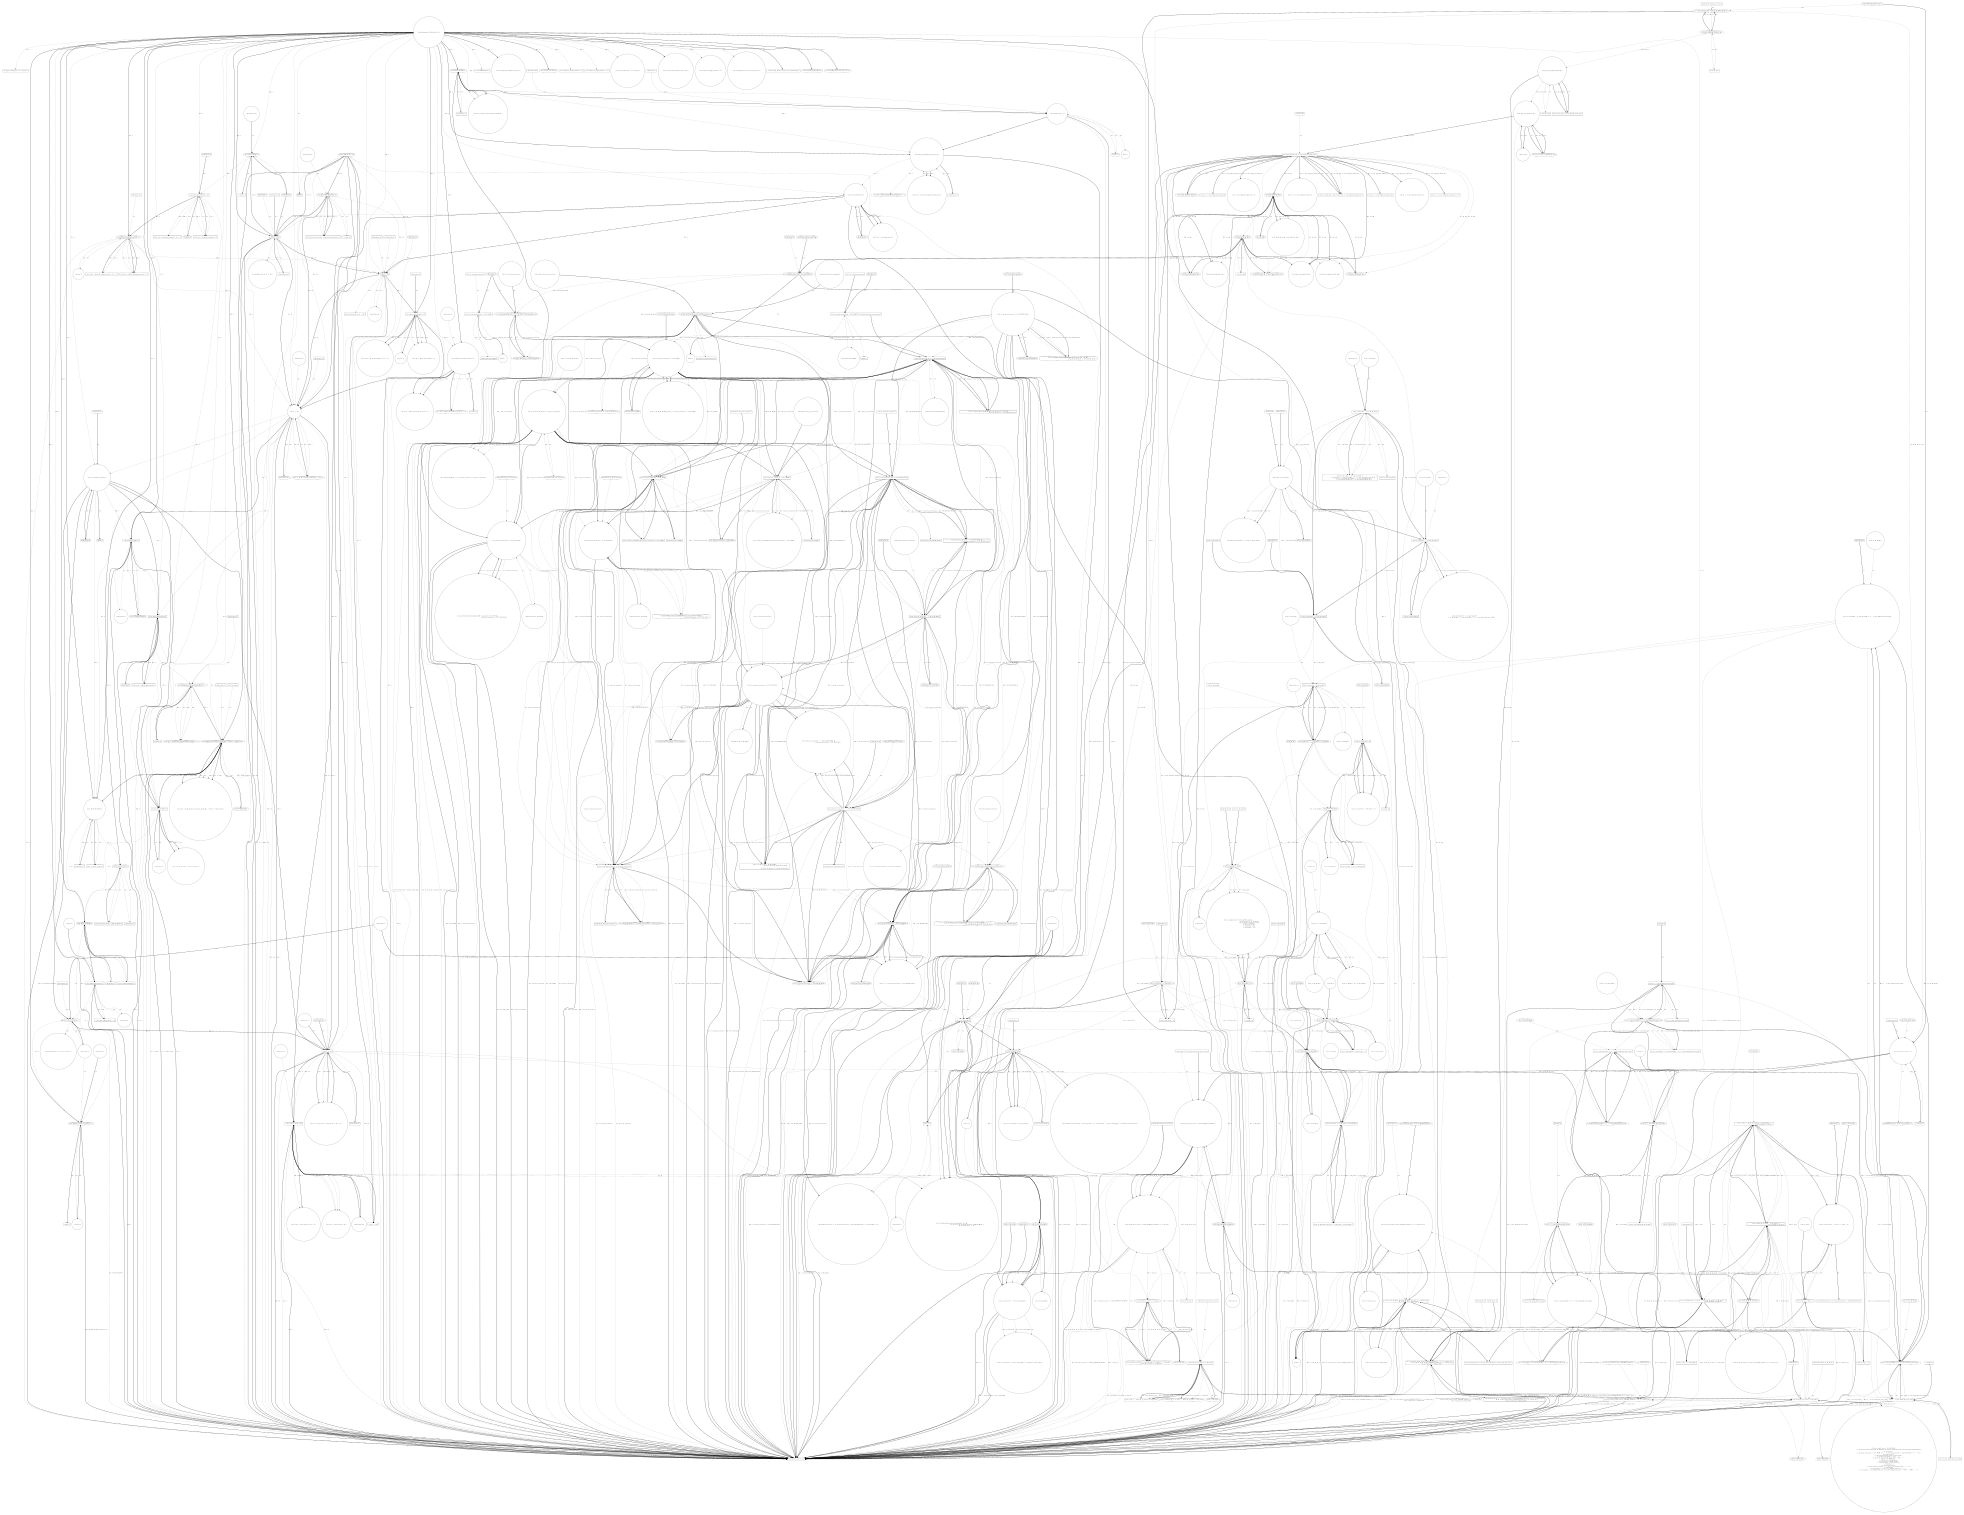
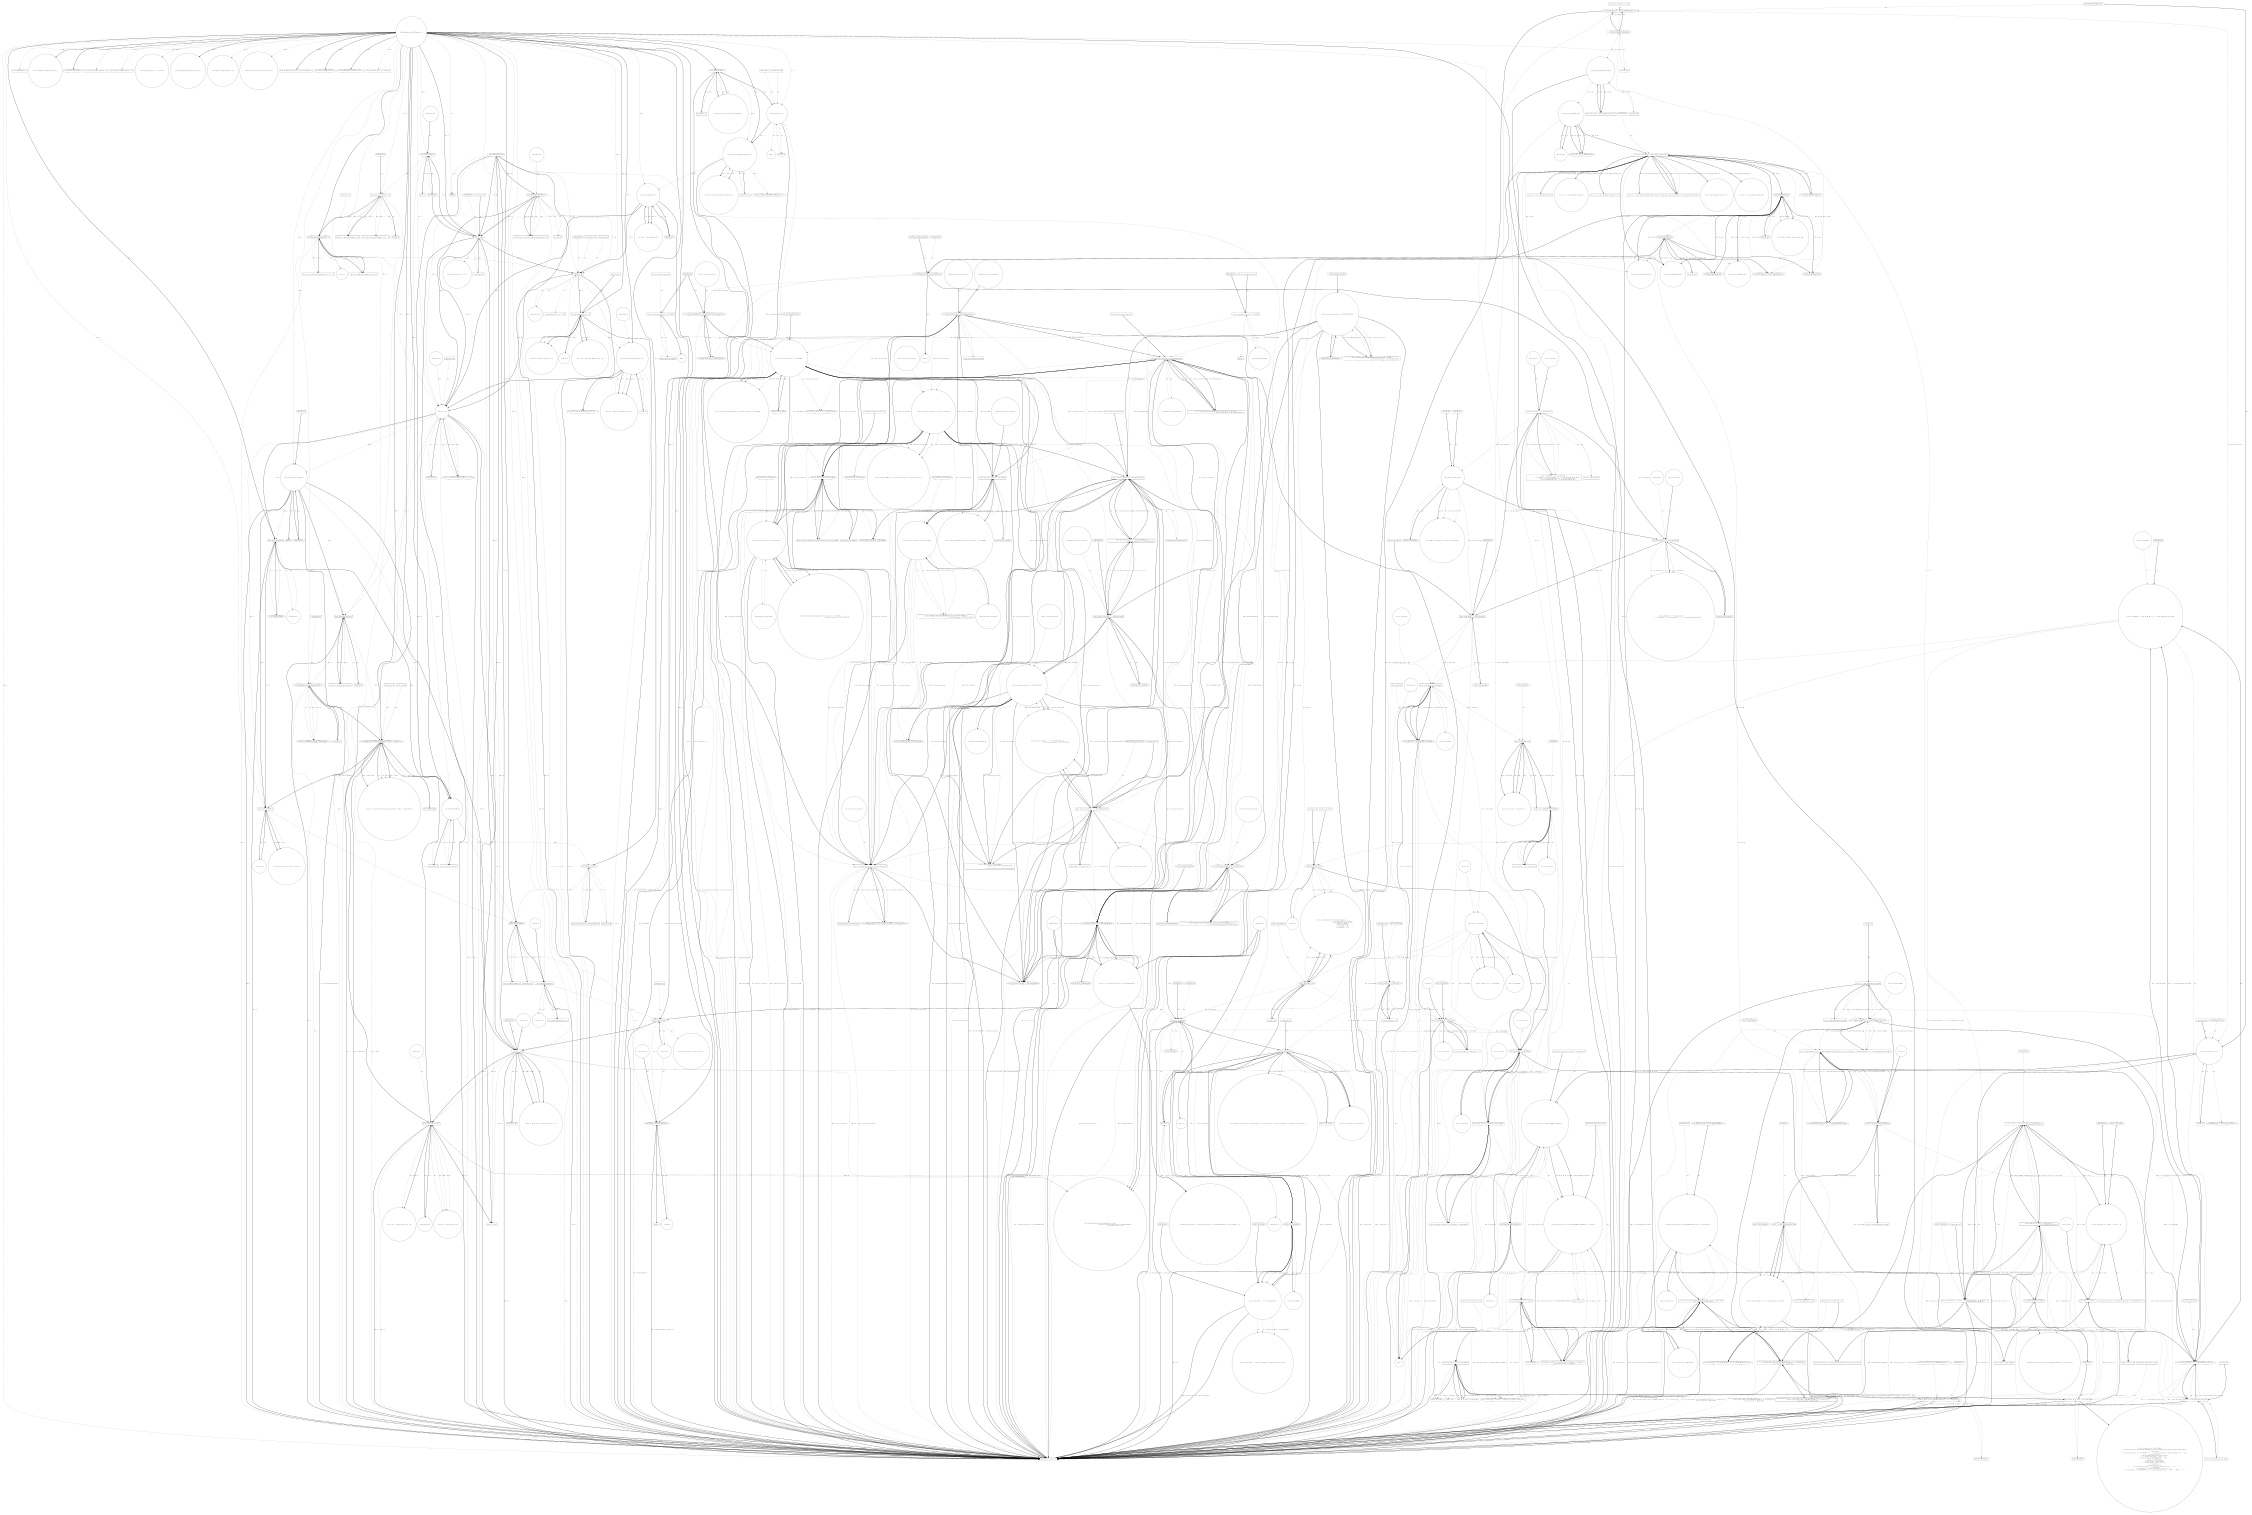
none -> (395, 614)
